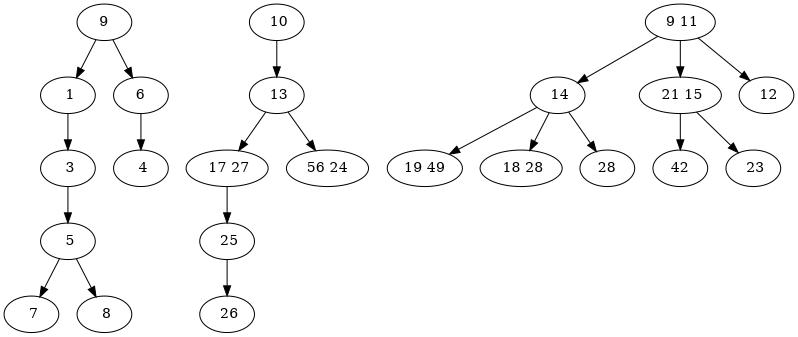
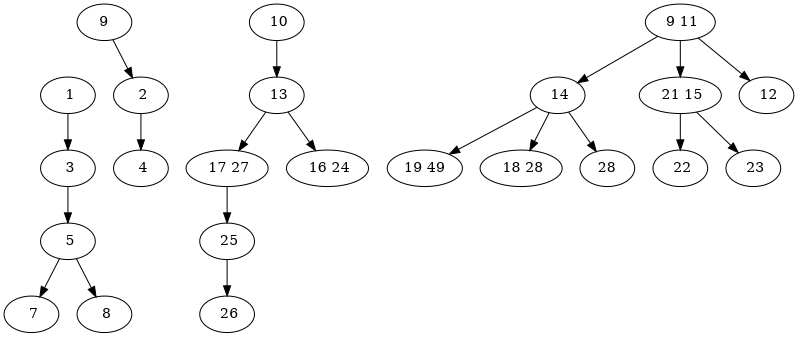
(89, 54) -> none
(141, 95) -> (141, 95)
(327, 168) -> (327, 168)
(680, 168) -> (680, 168)
